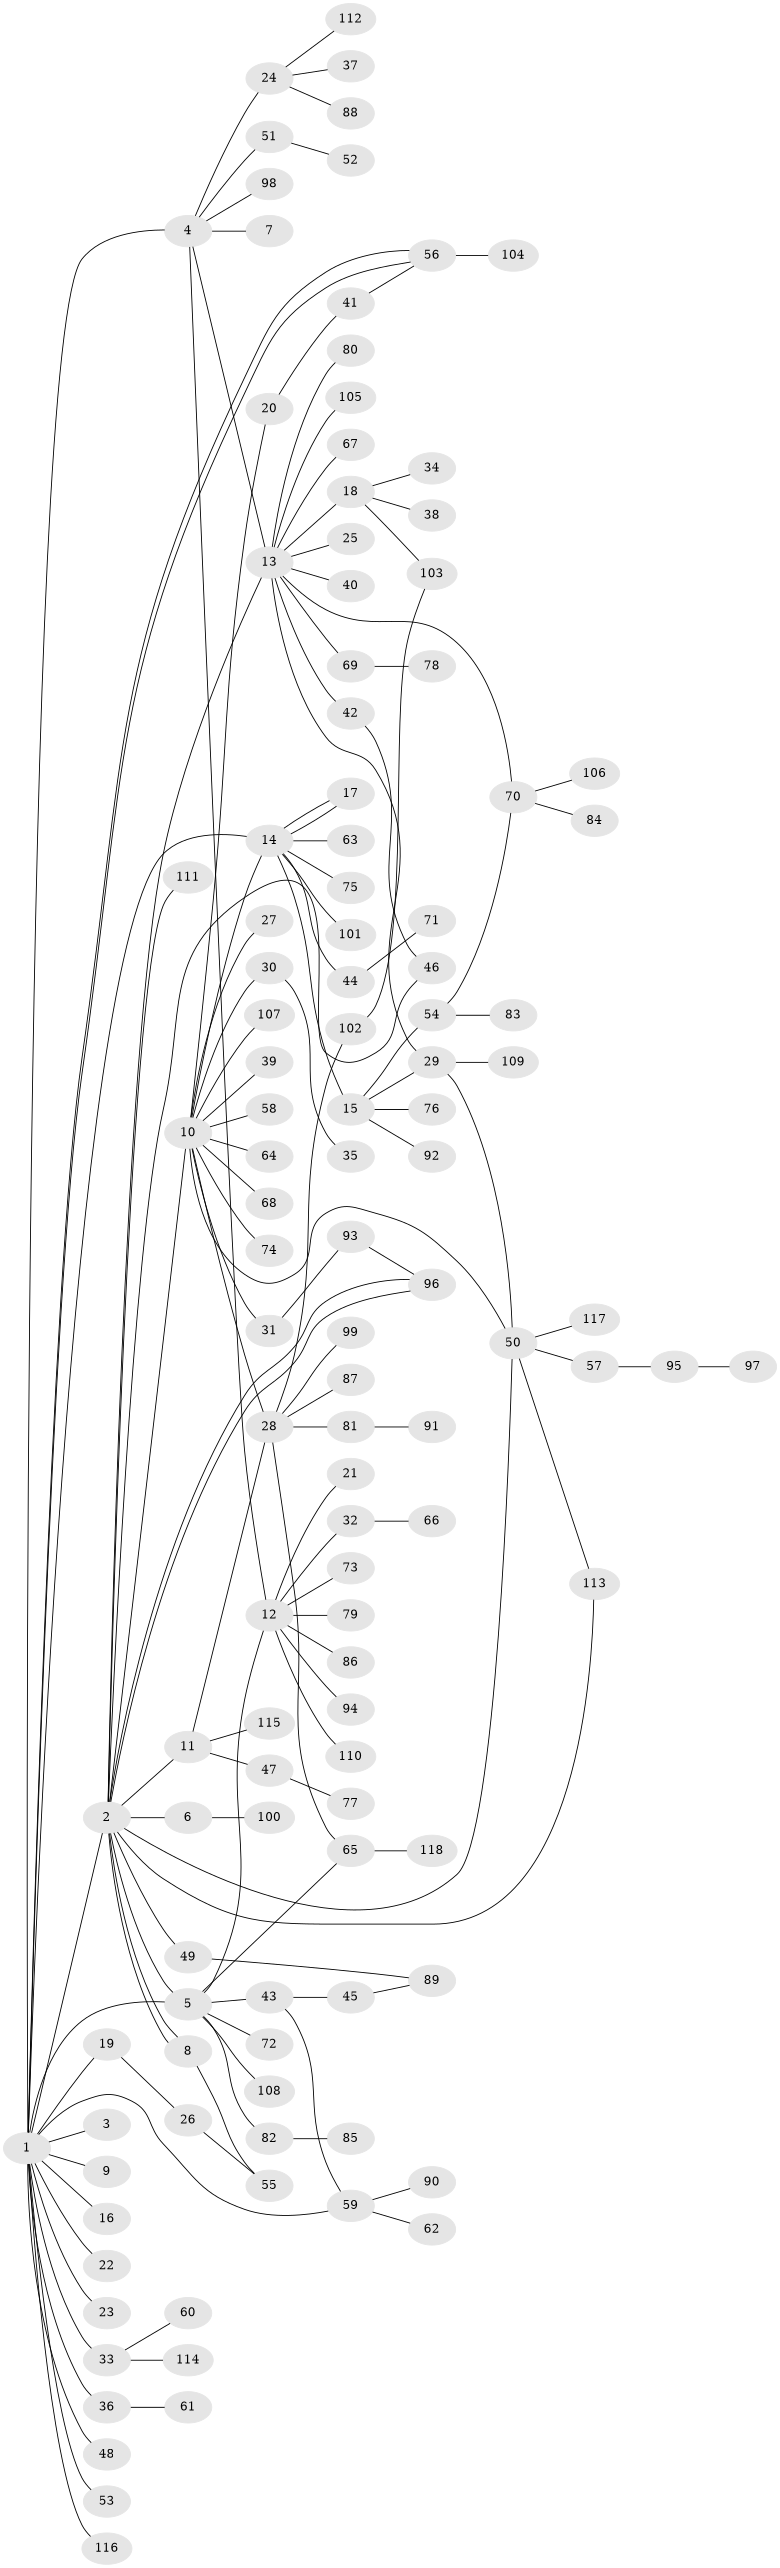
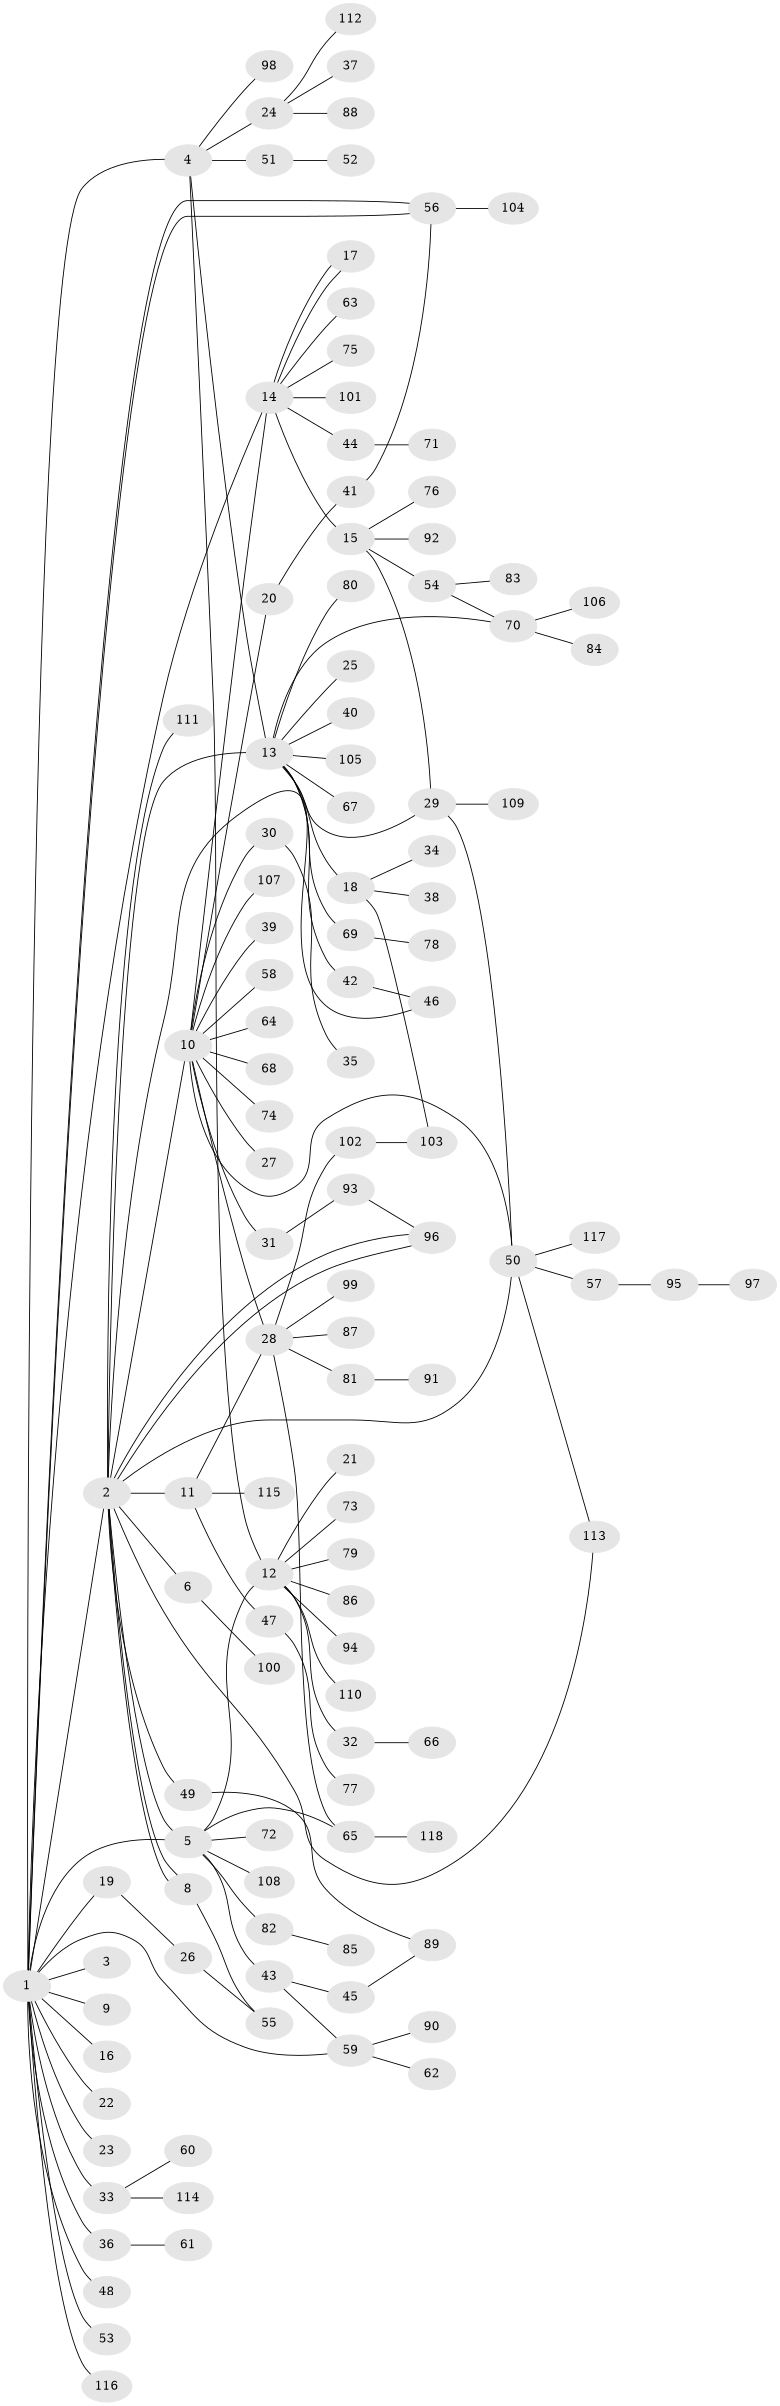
(270, 231) -> none
